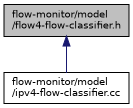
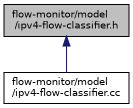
(66, 20) -> (66, 20)
